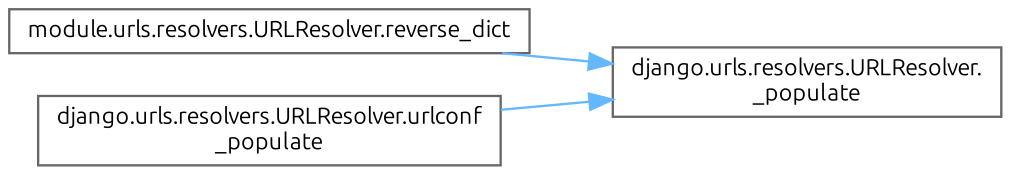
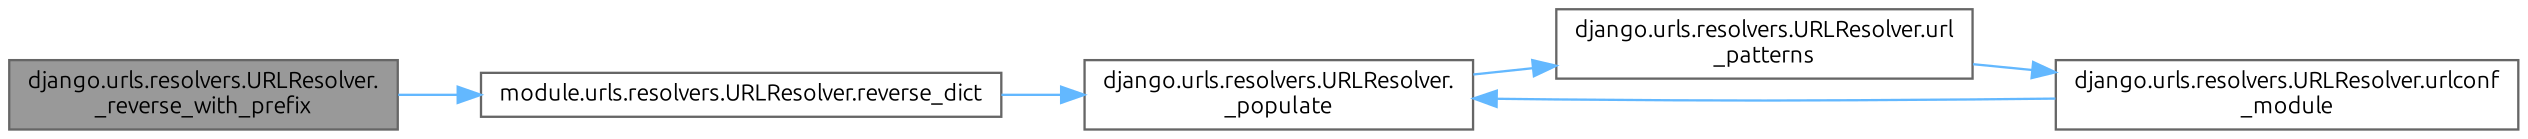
none -> (1764, 44)
none -> (204, 95)
(269, 131) -> (2287, 95)
